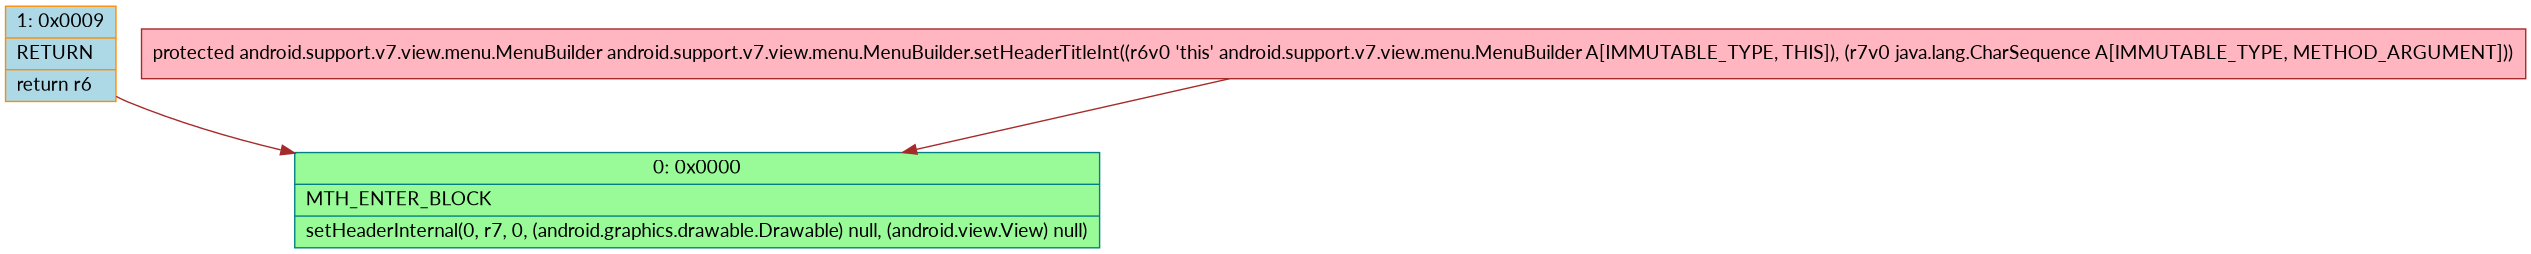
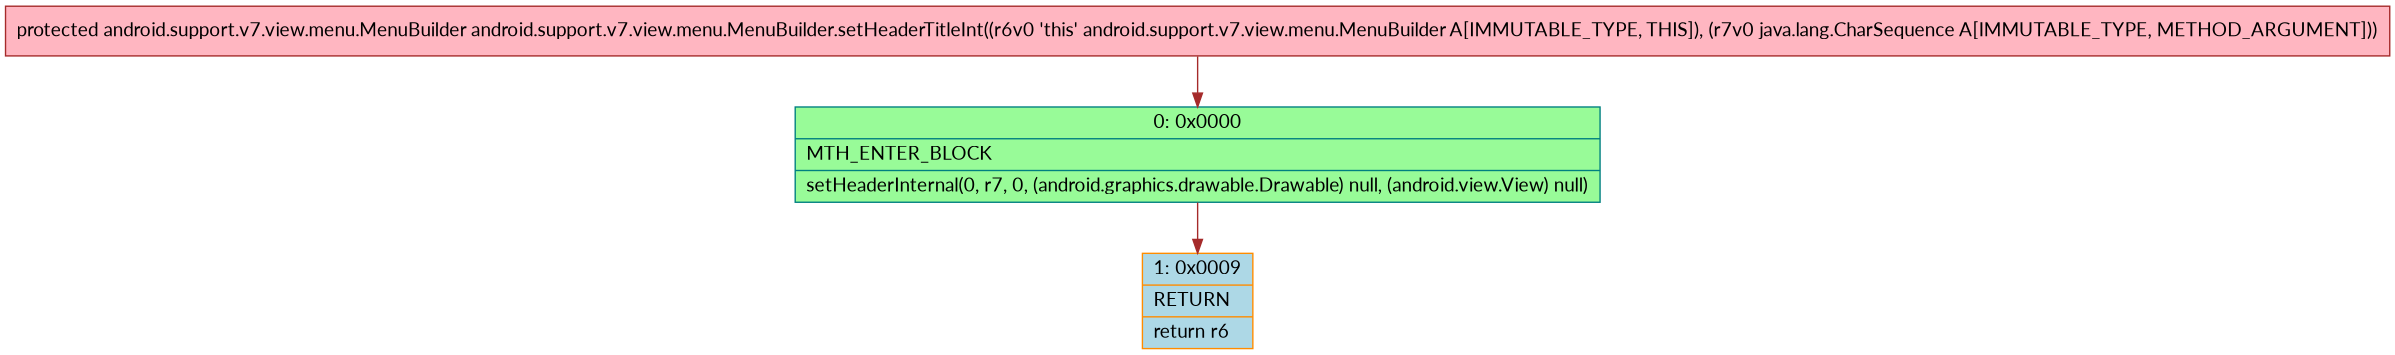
(197, 127) -> (1198, 221)
